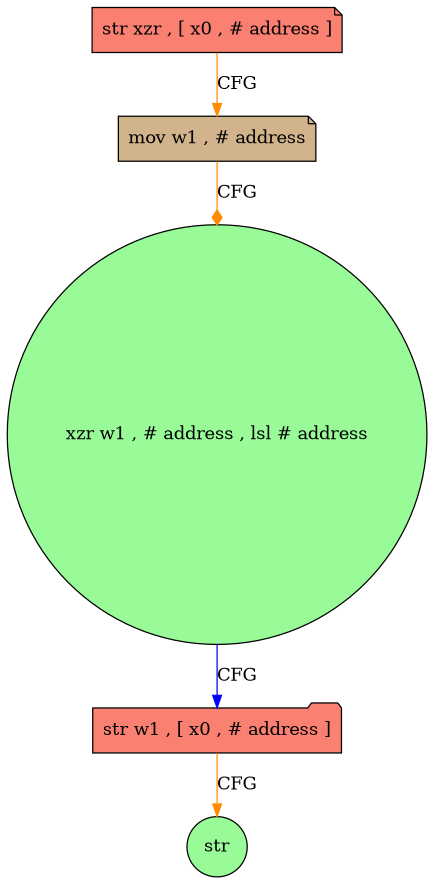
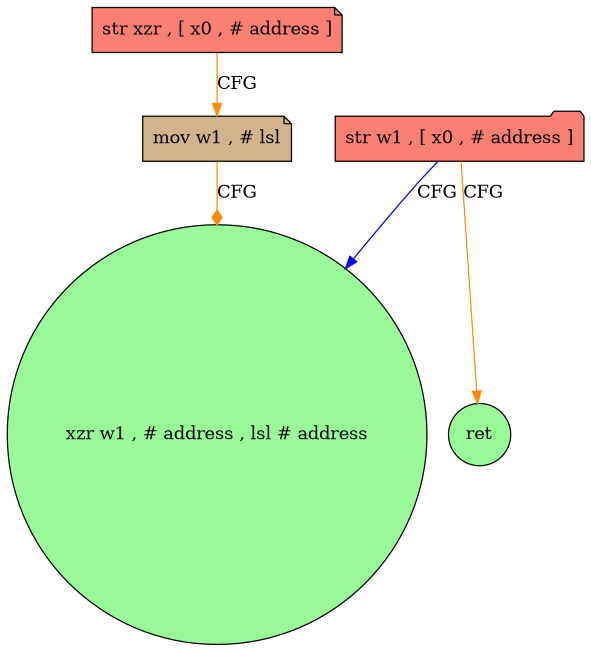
(217, 139) -> (217, 139)
(217, 670) -> (395, 209)
(217, 847) -> (480, 435)
